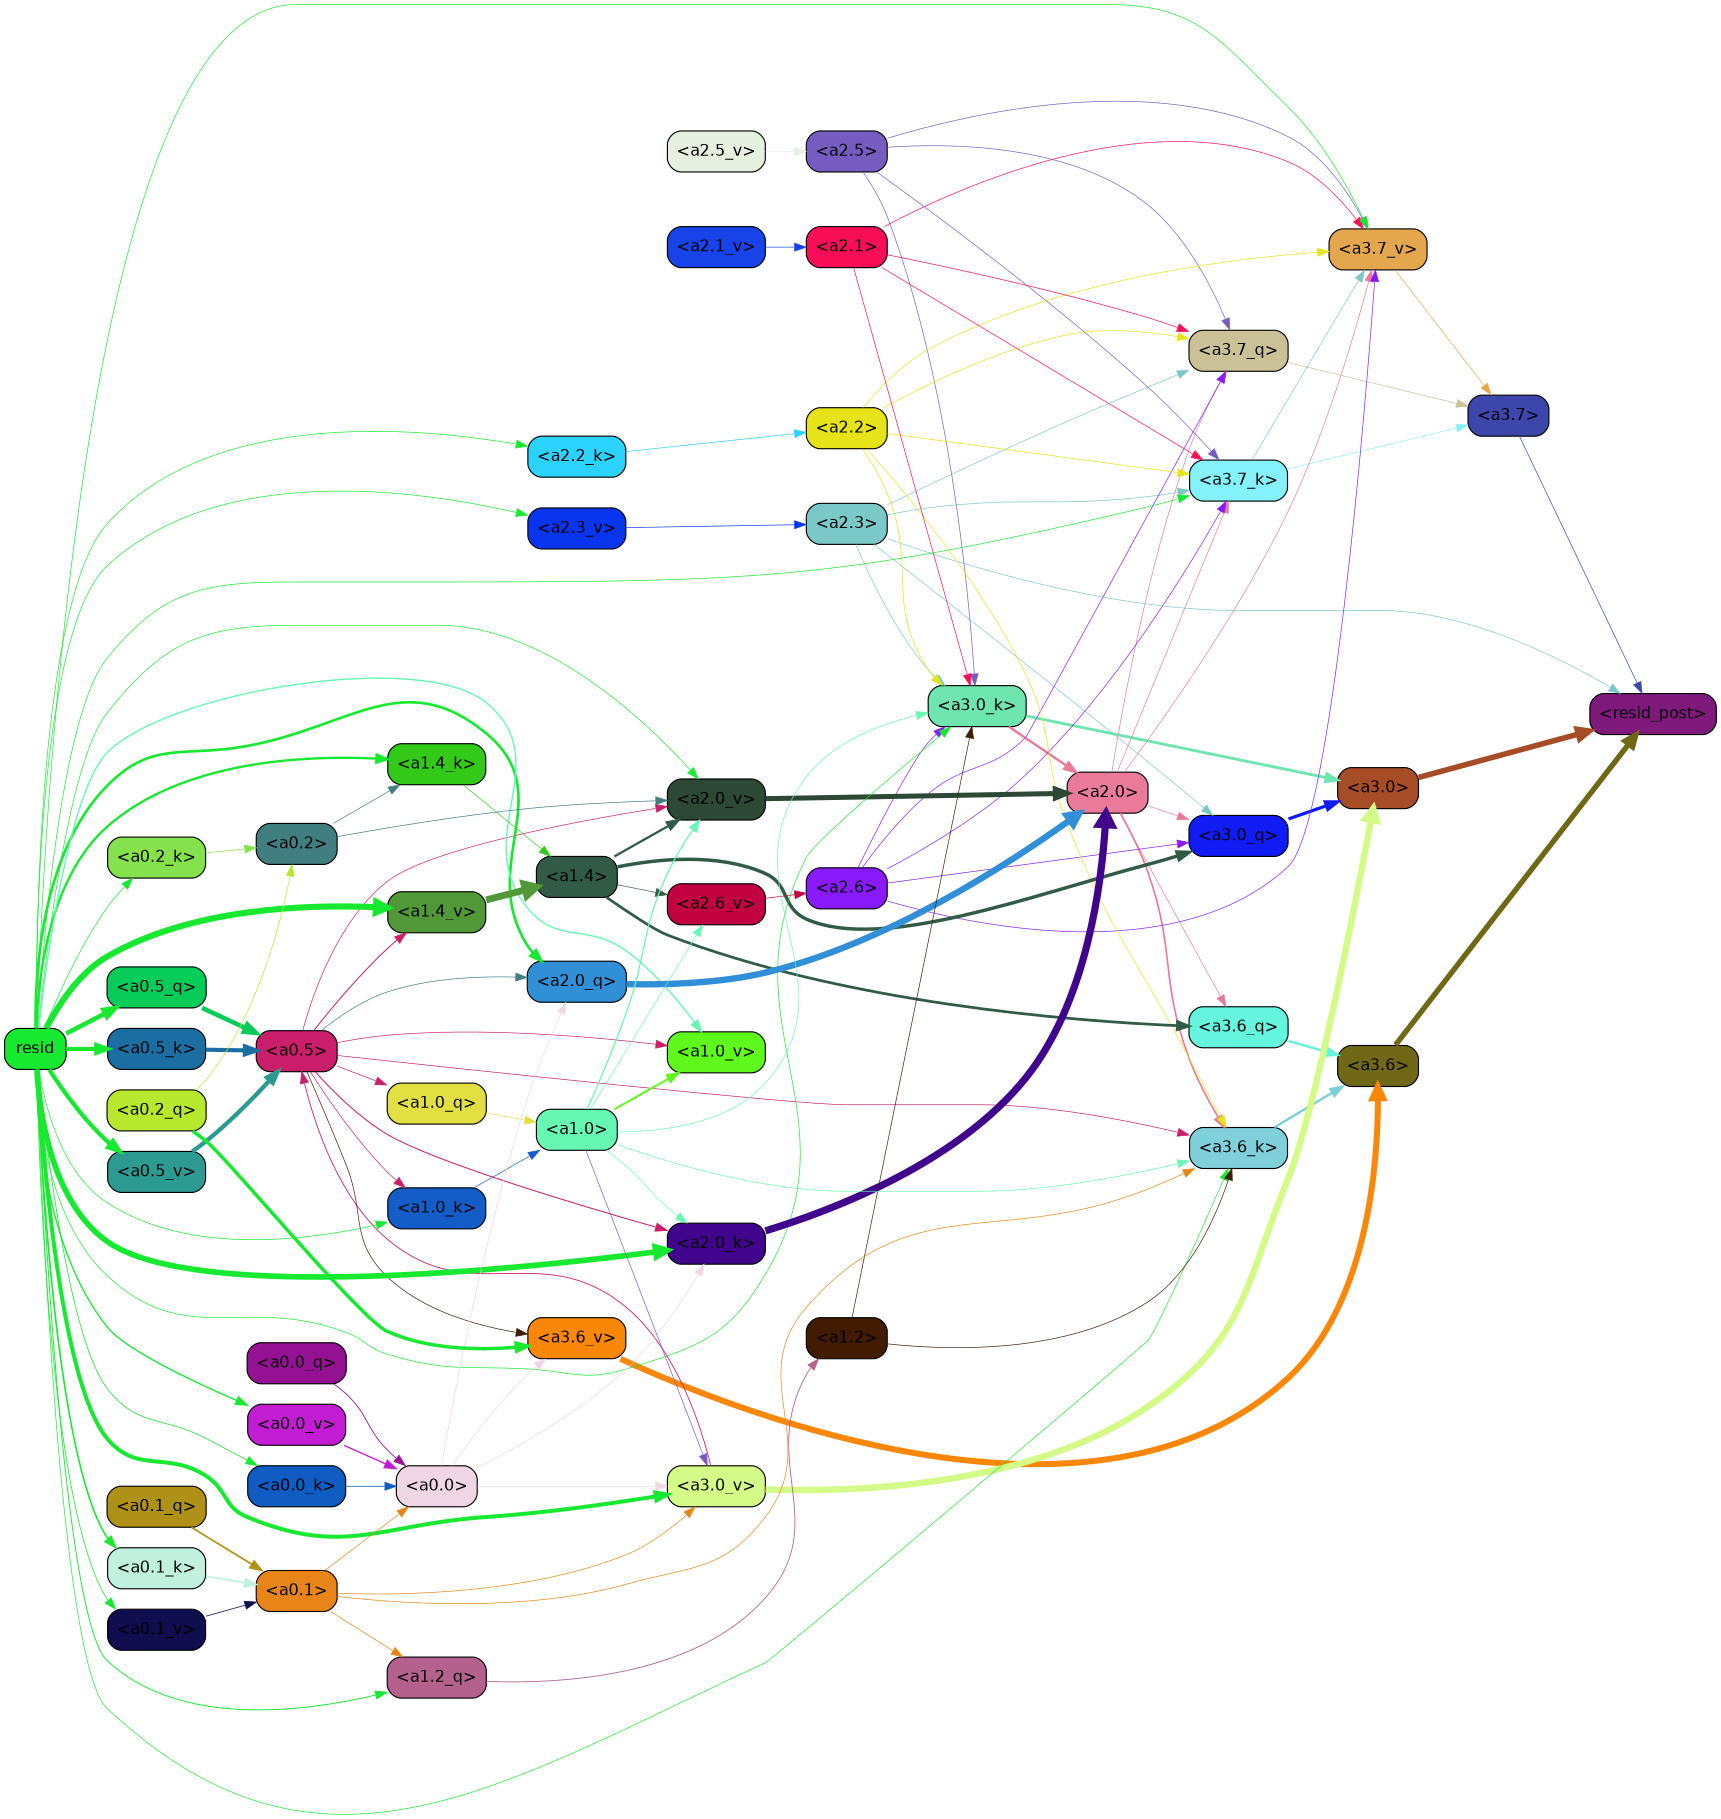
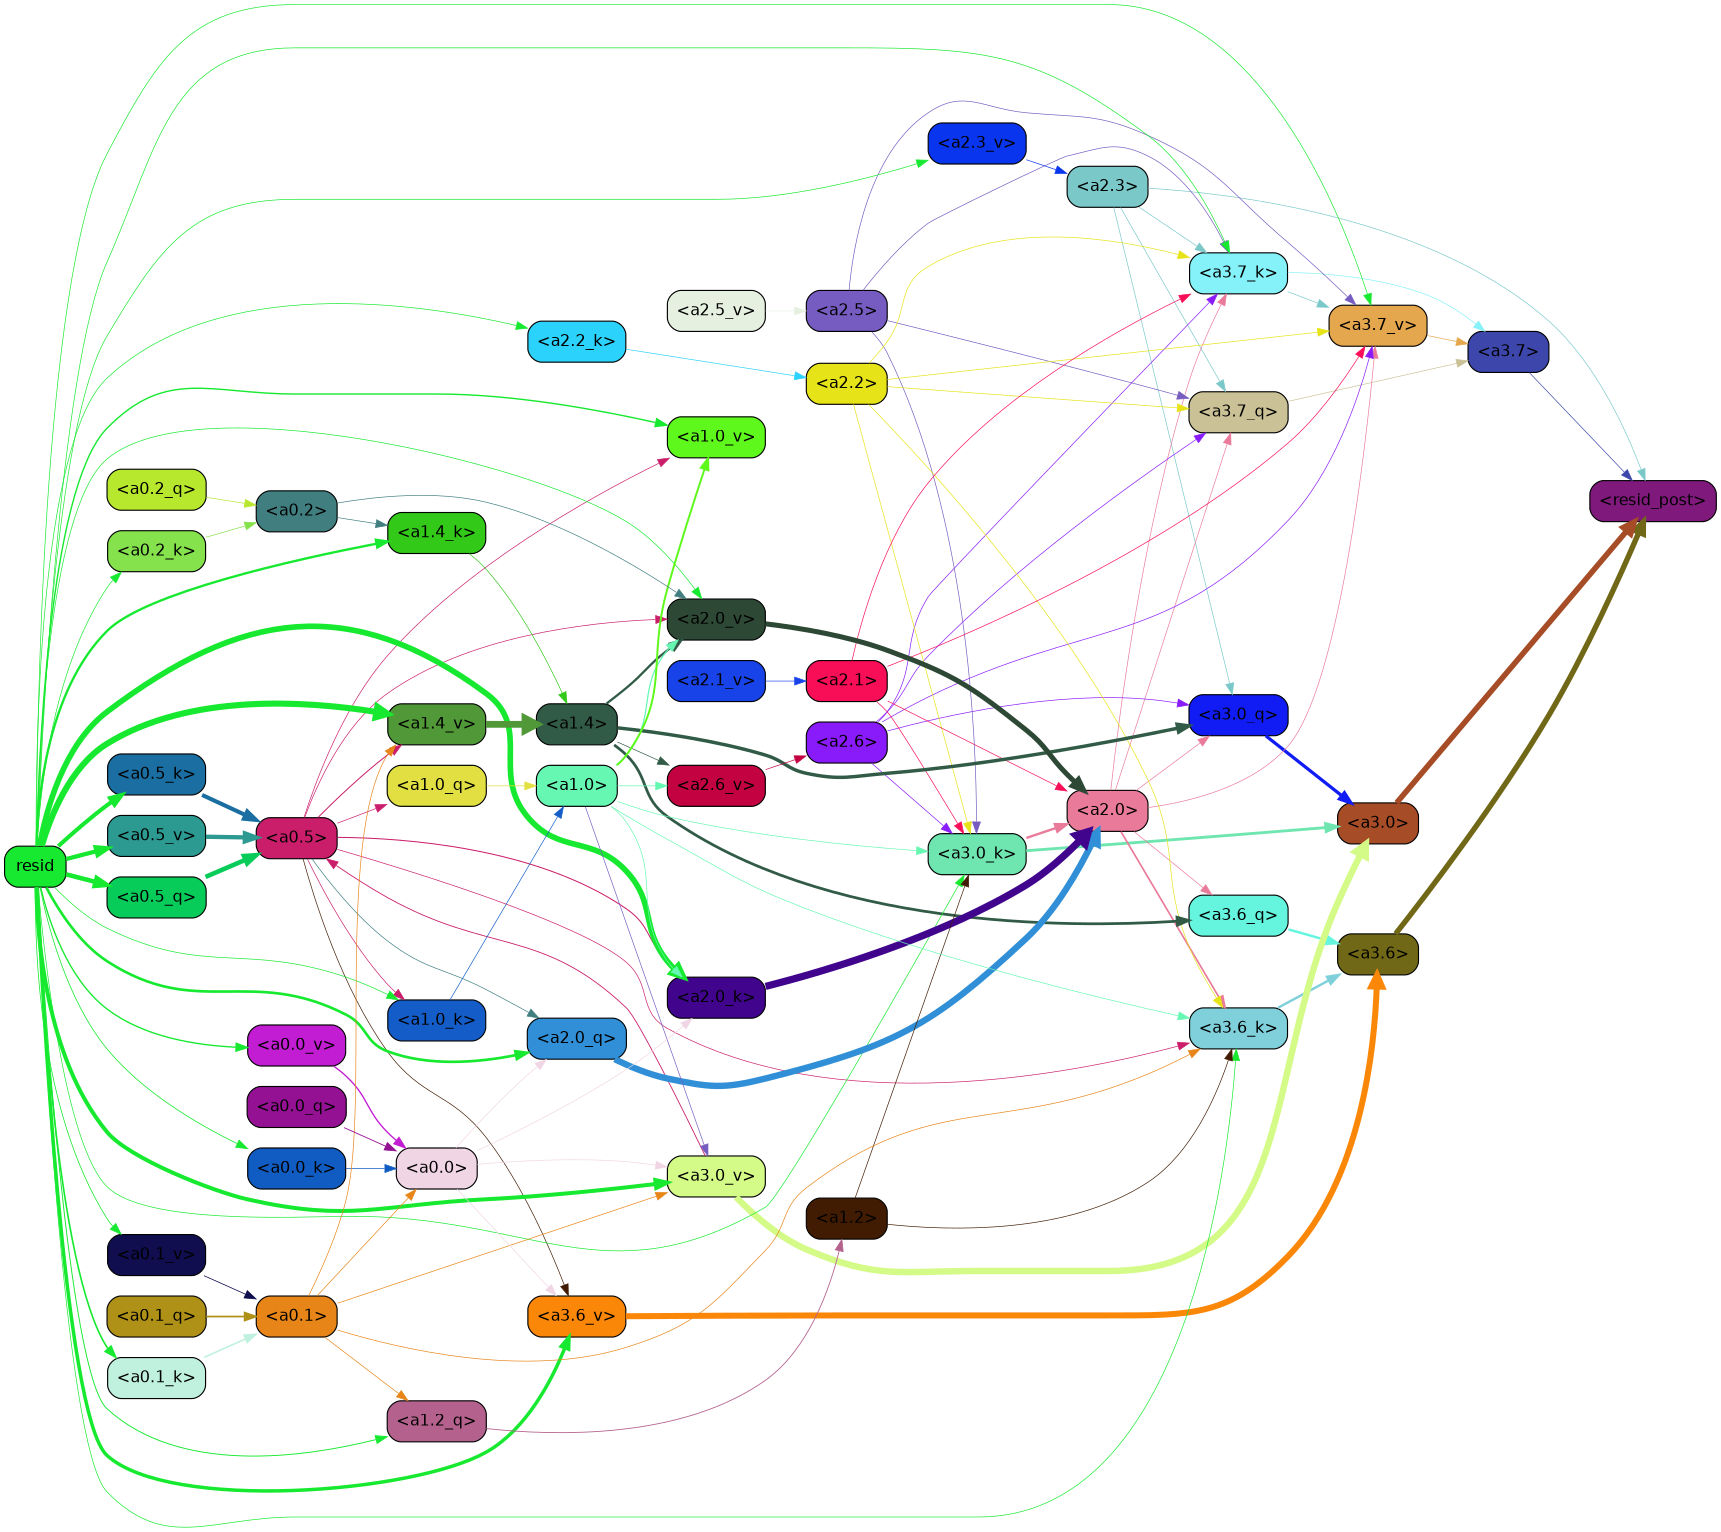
(1048, 291) -> (964, 739)
(890, 615) -> none
(363, 679) -> (163, 393)
none -> (356, 1040)
(340, 1288) -> (96, 1432)
